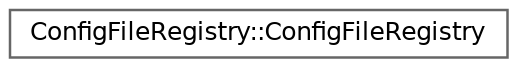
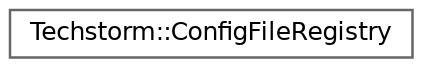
(259, 34) -> (211, 34)
